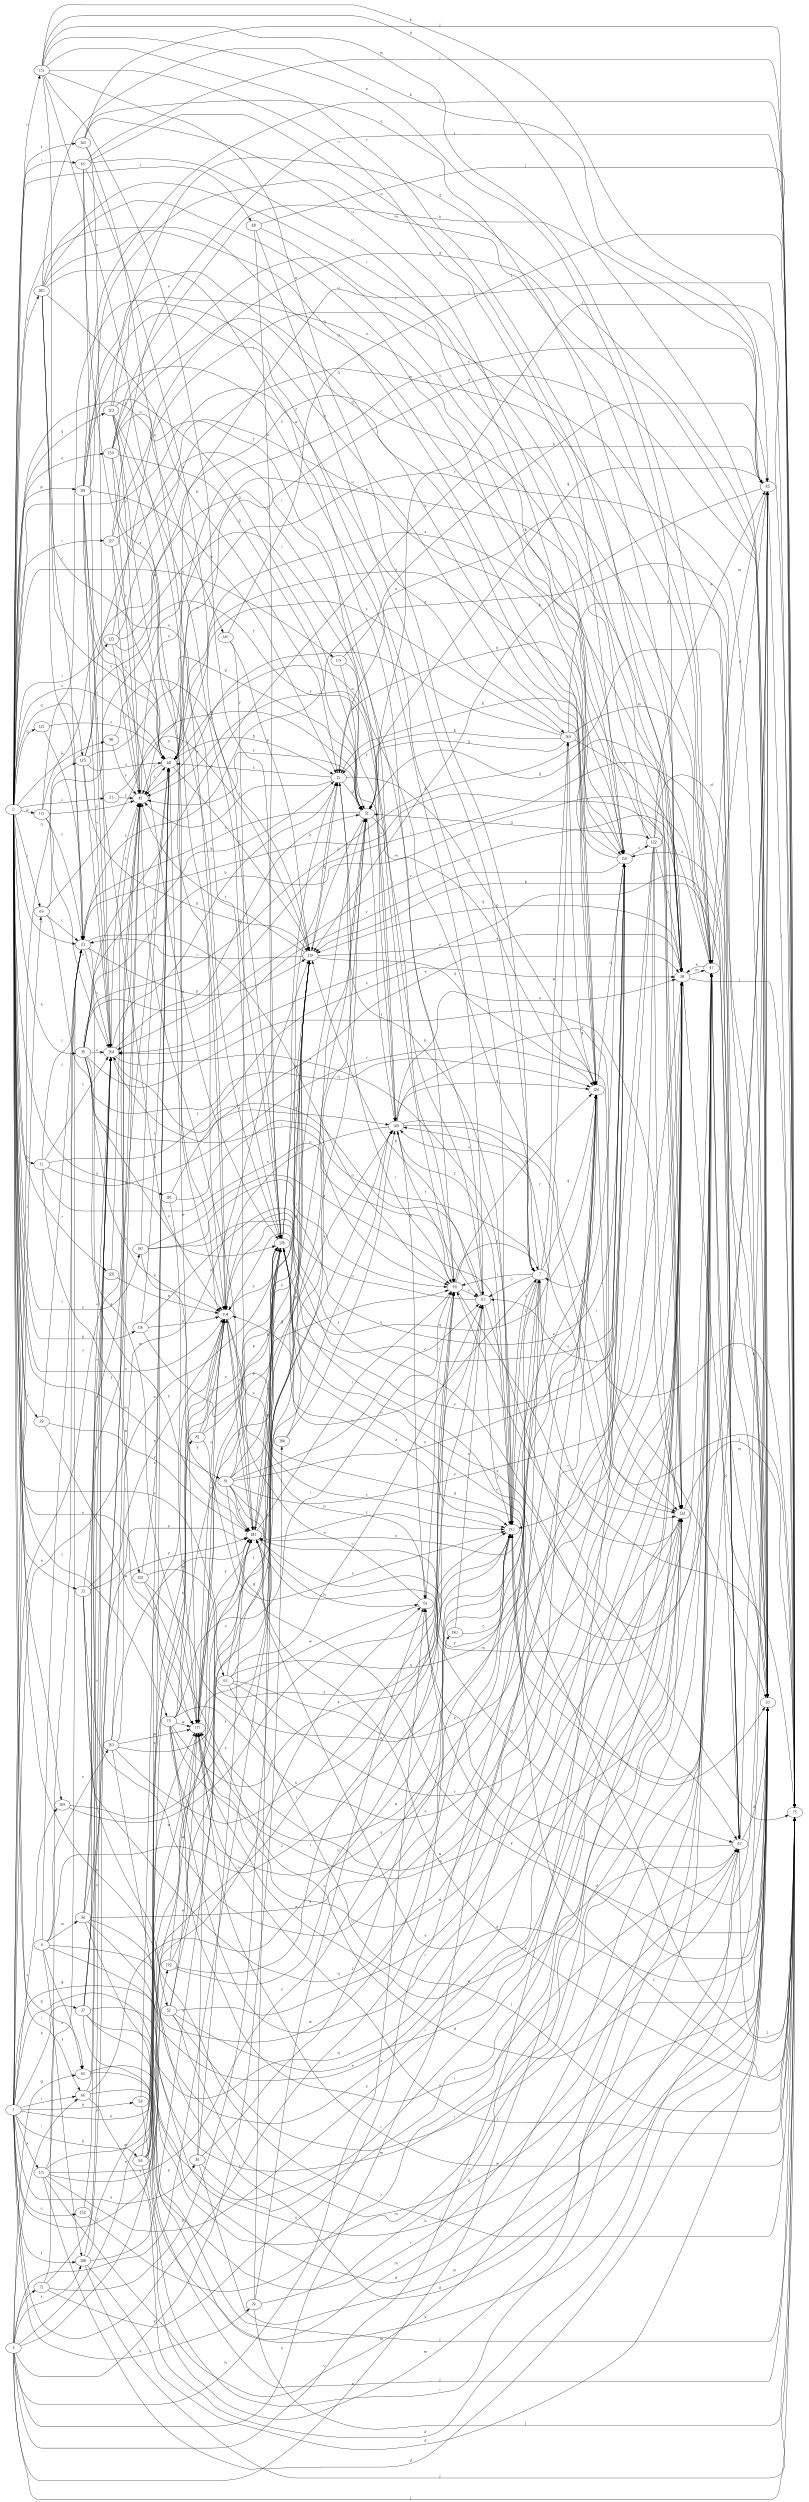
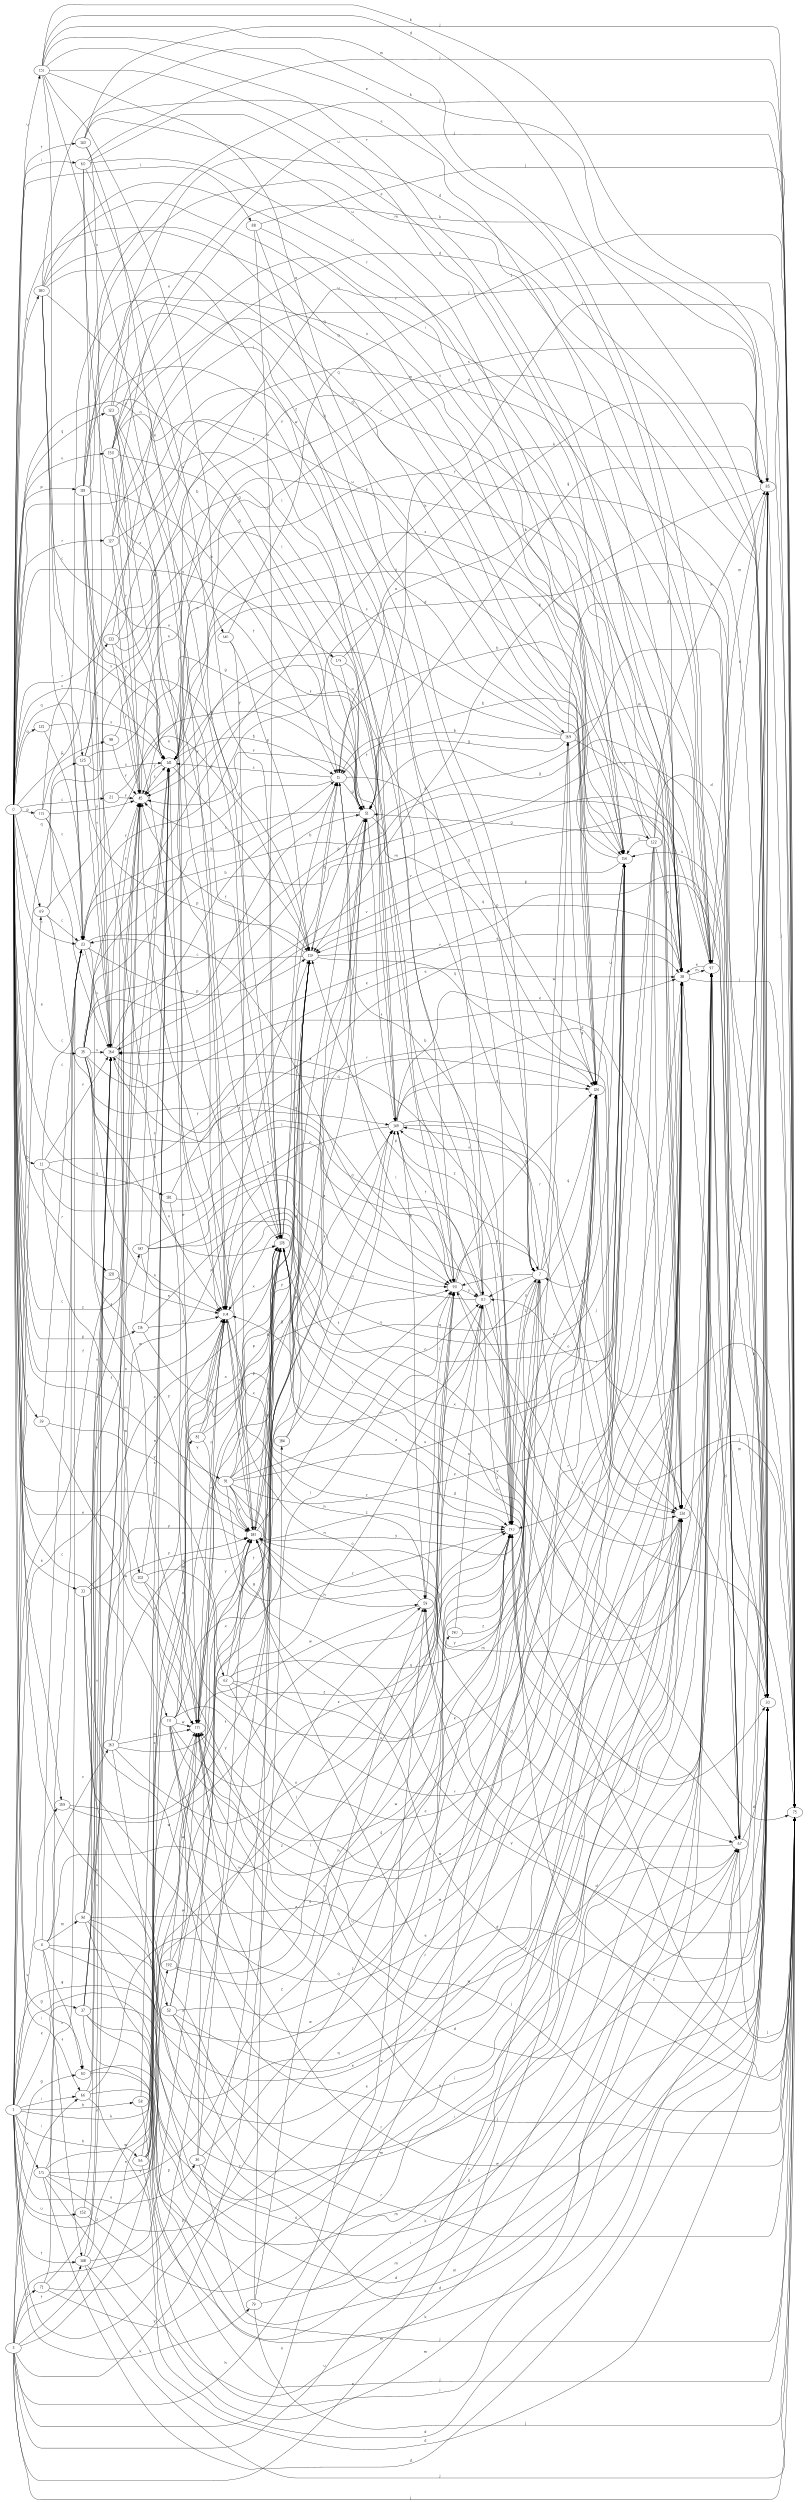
(638, 851) -> (636, 843)
(97, 1336) -> none
